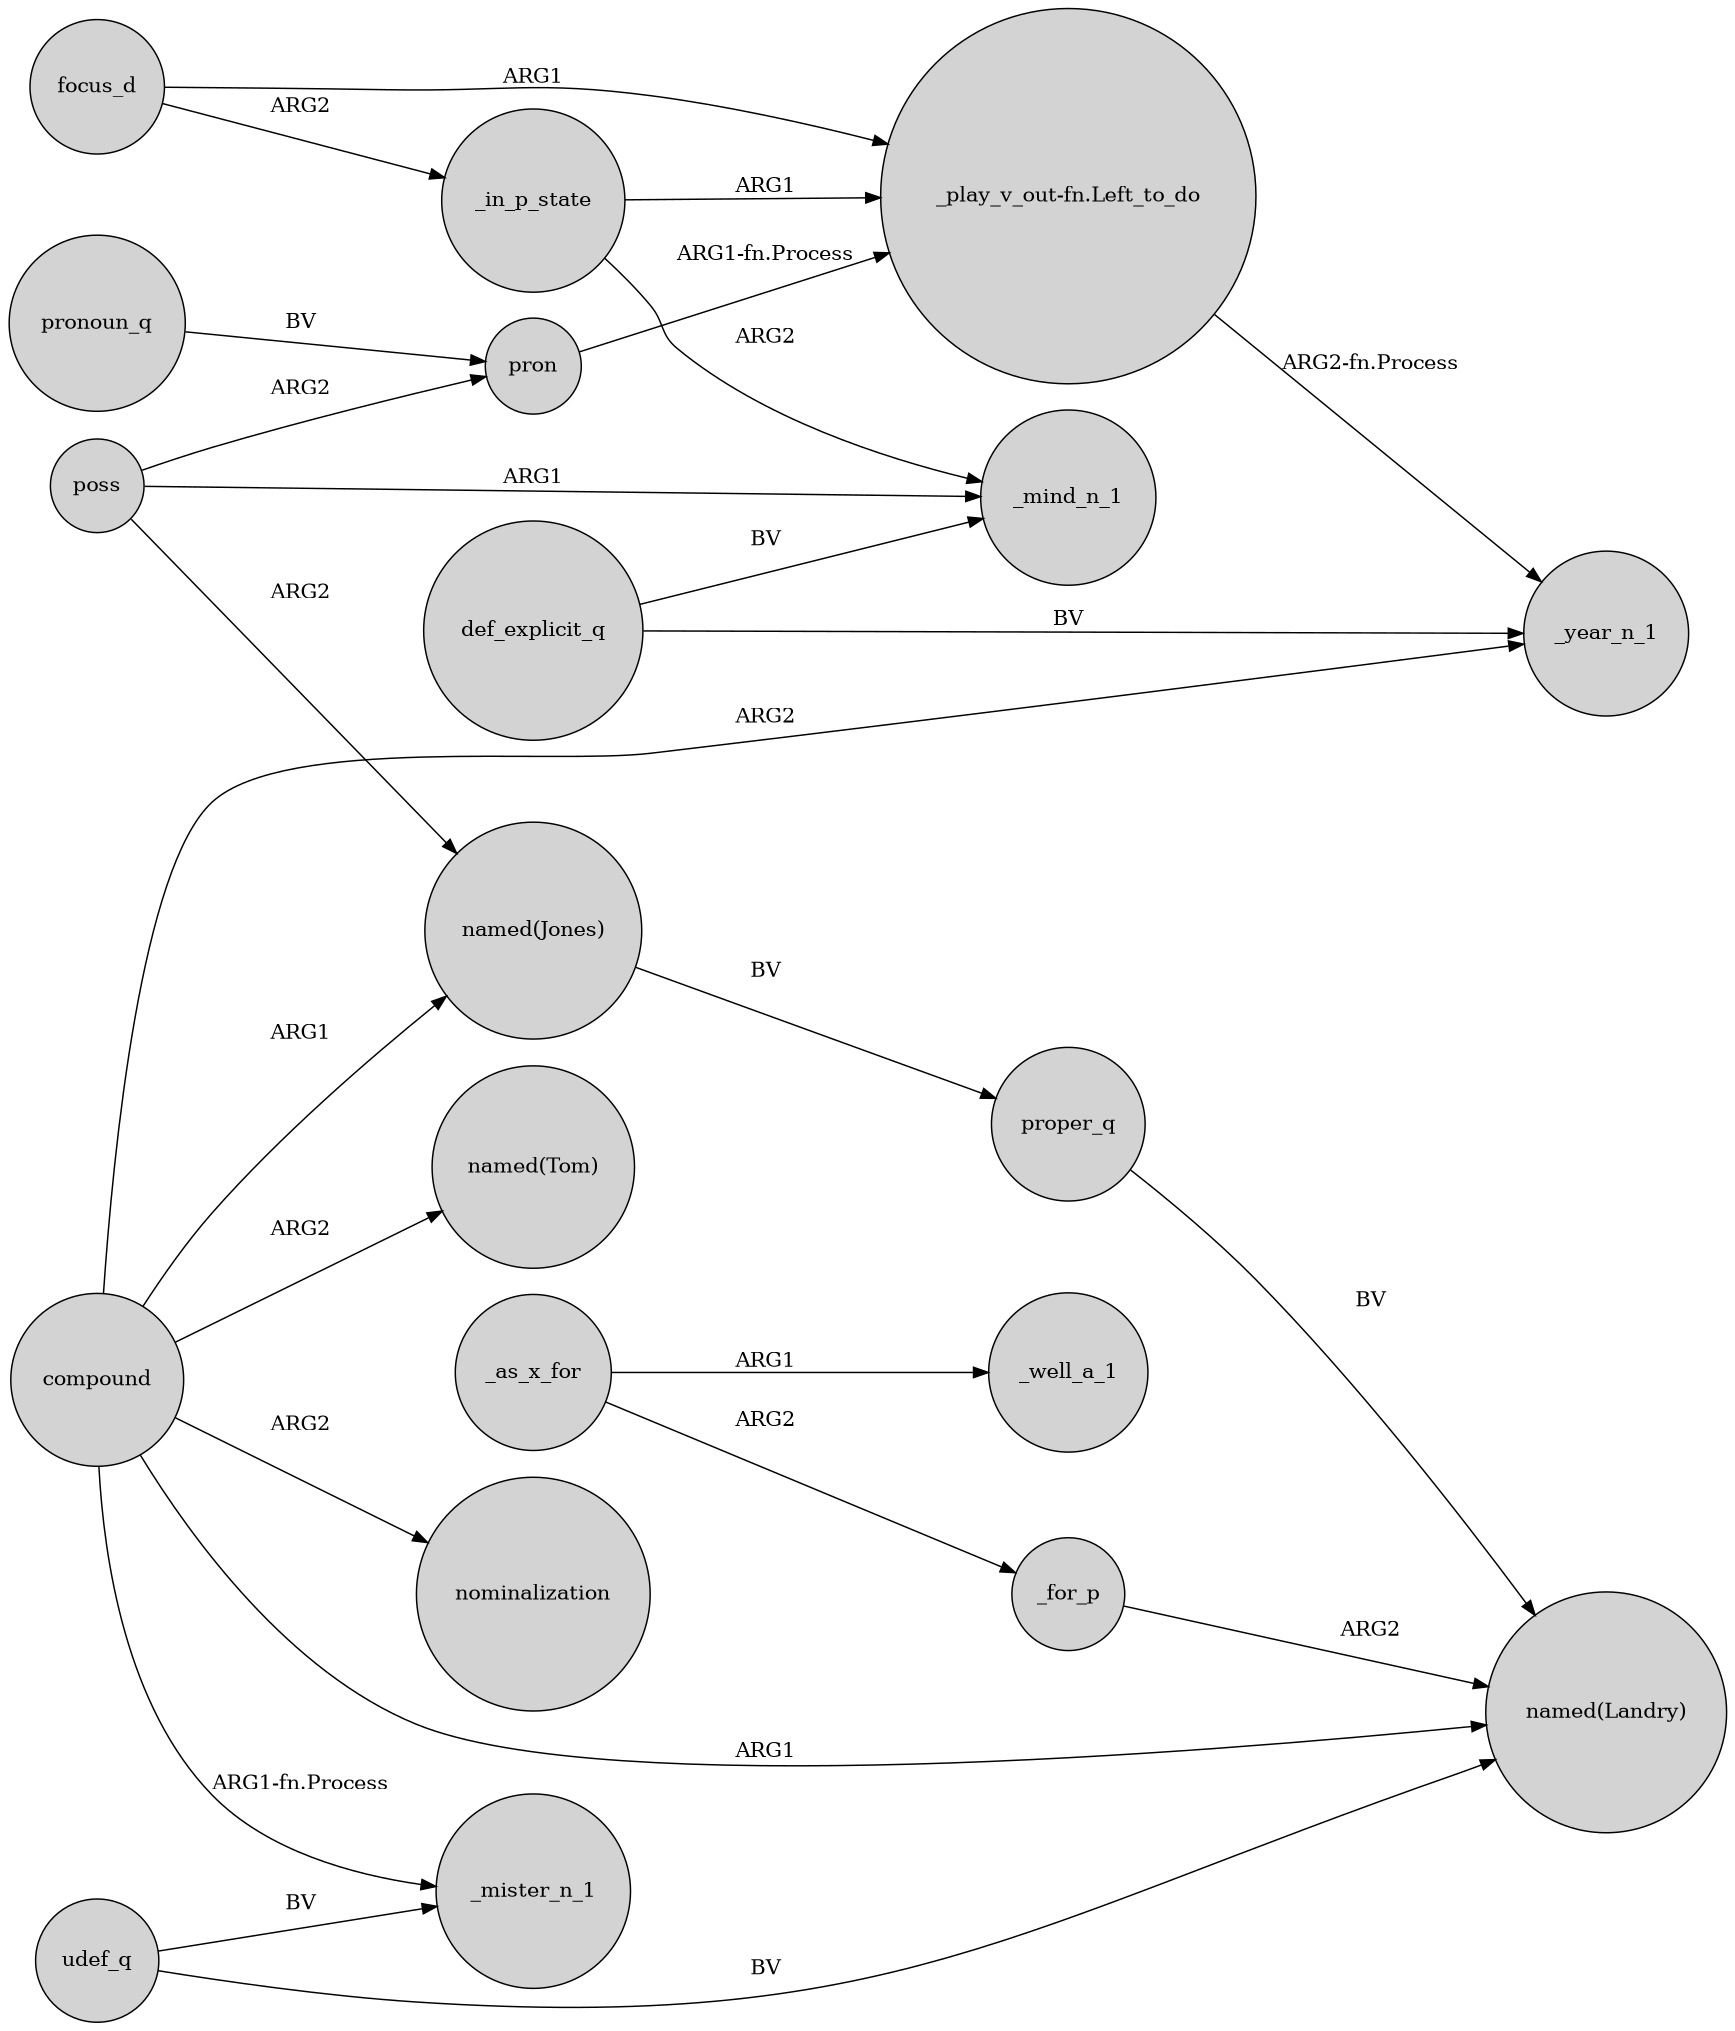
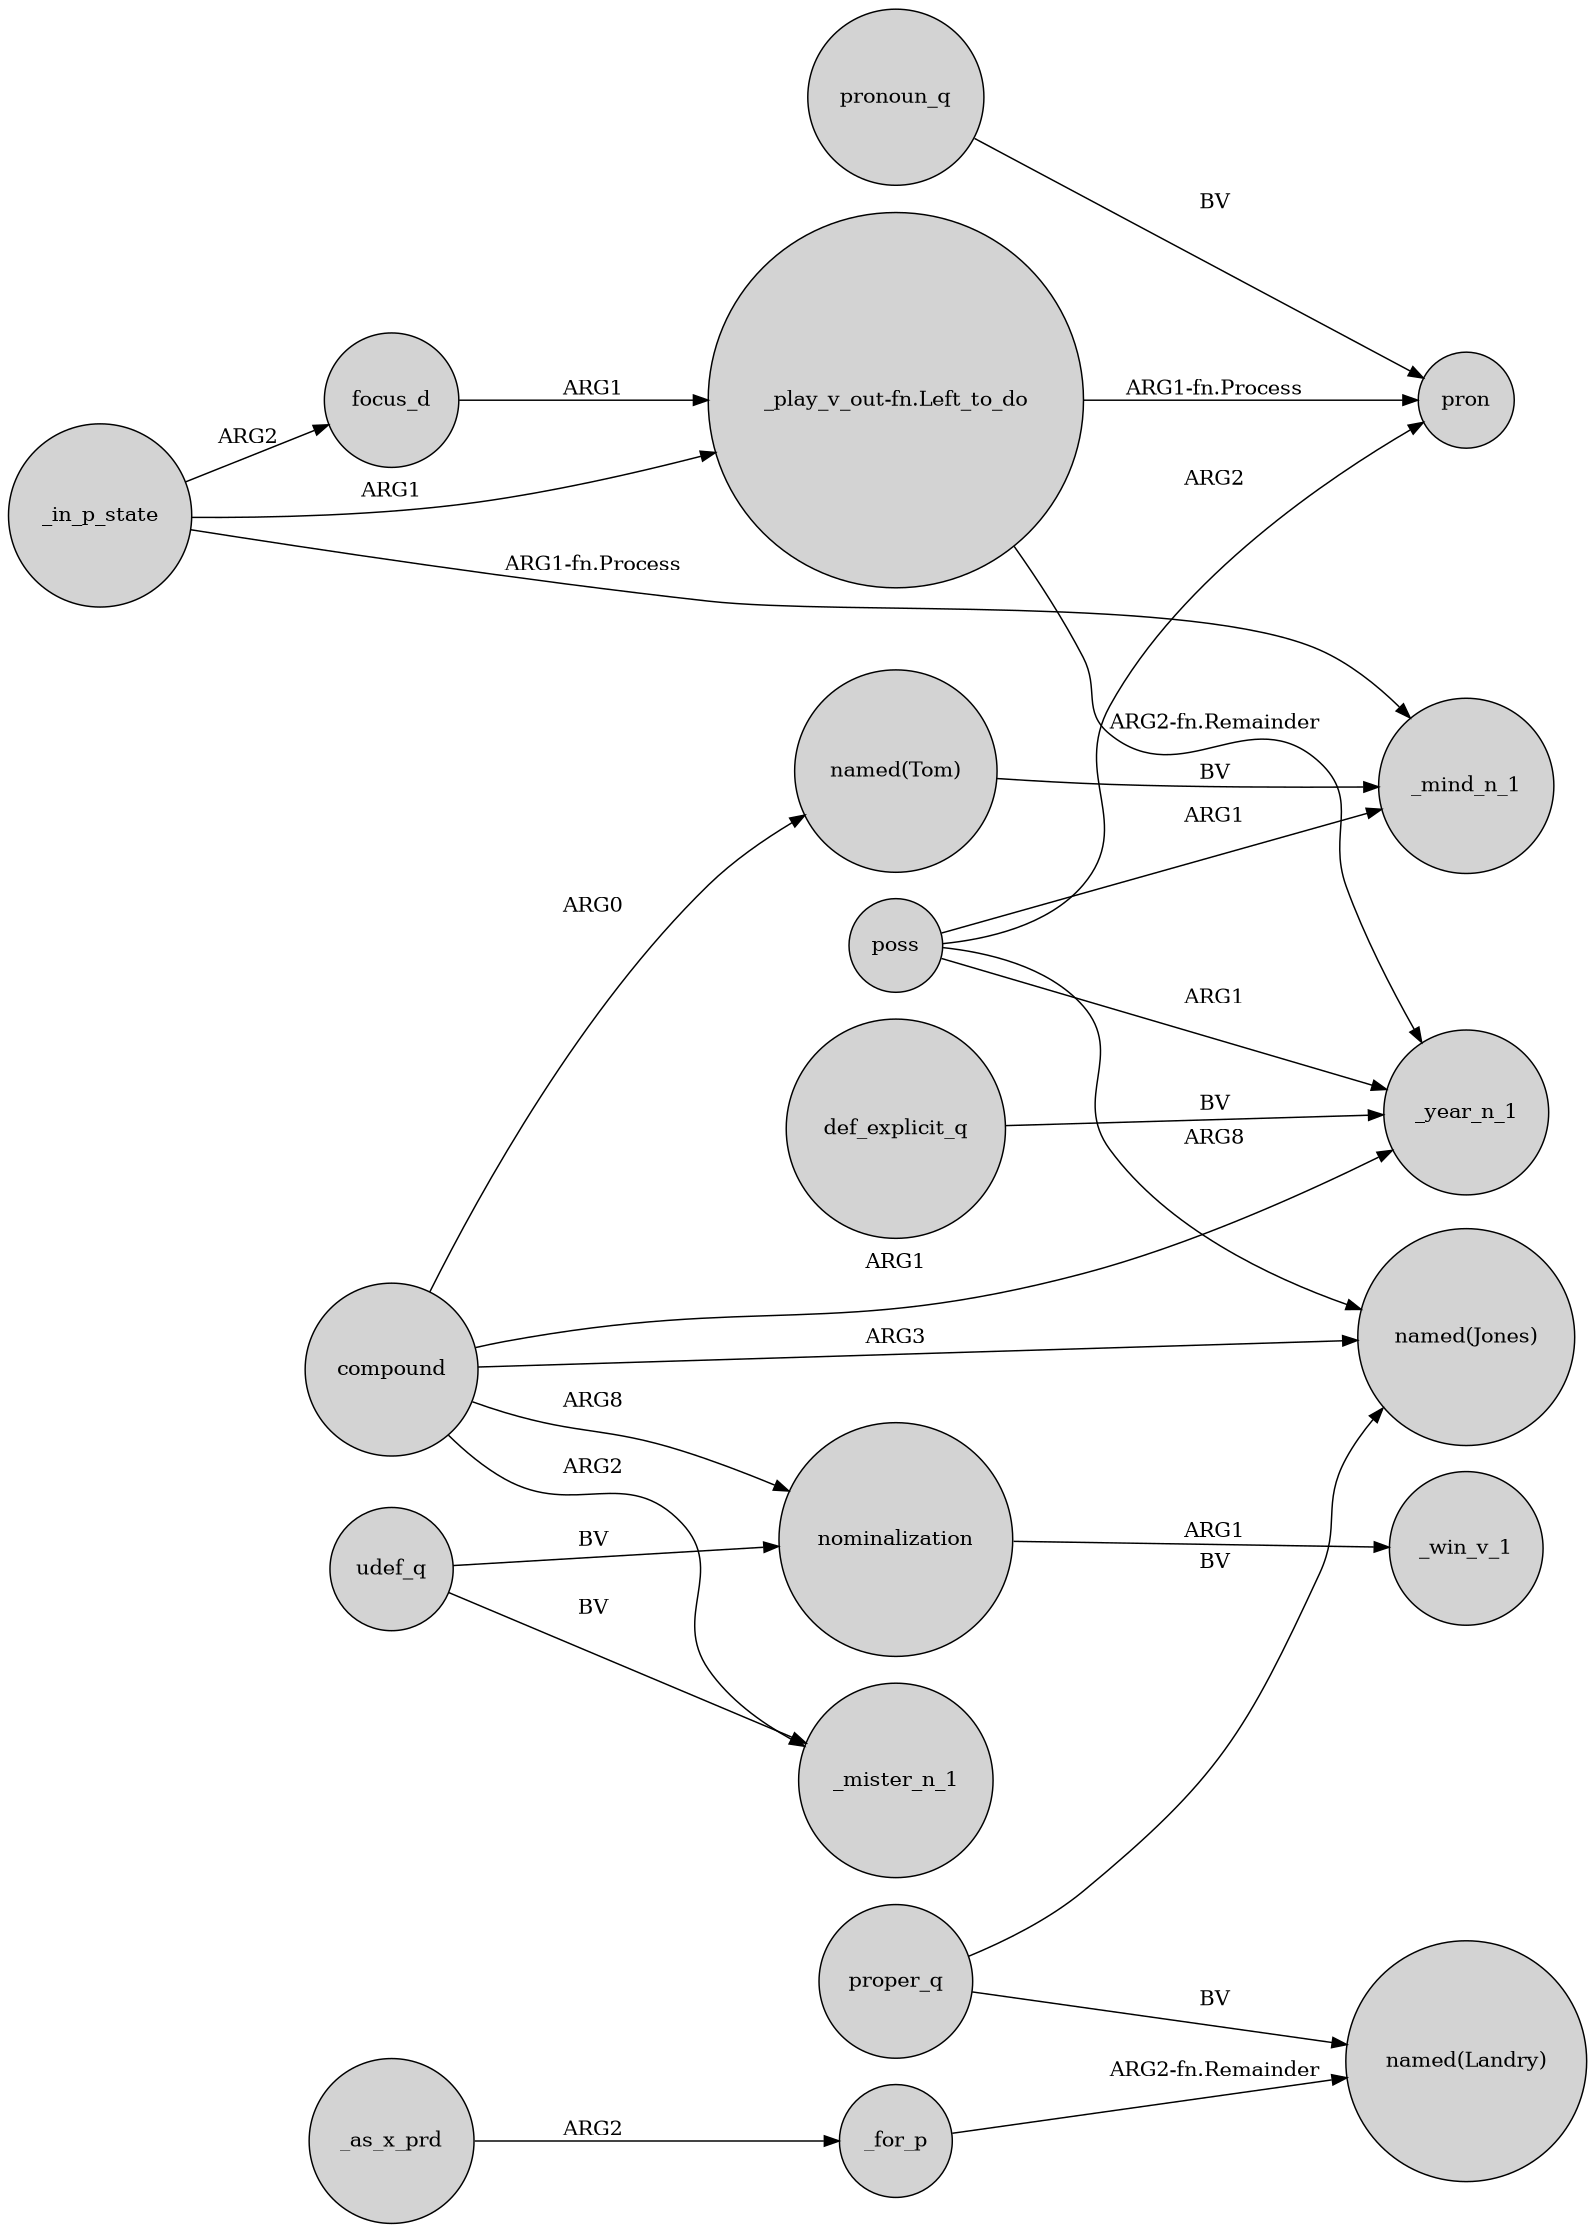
(296, 139) -> (250, 456)
(727, 305) -> (1243, 400)
(766, 337) -> (593, 565)
(1371, 364) -> (1215, 723)
(804, 563) -> (1180, 786)
(301, 593) -> (1215, 1138)
(766, 717) -> (896, 1262)
none -> (1157, 1022)
(809, 1030) -> (1234, 1736)
(301, 1033) -> (896, 1338)
(301, 1230) -> (593, 906)
(533, 1372) -> (392, 2141)
(1068, 1372) -> none
(301, 1425) -> (593, 1401)
none -> (1466, 1548)
(1371, 1630) -> (1215, 2071)
(747, 1765) -> none
(301, 1784) -> (593, 1468)
(836, 1984) -> (608, 1556)
